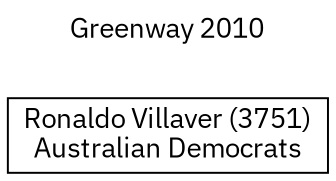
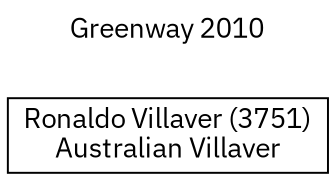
(168, 136) -> (168, 136)
